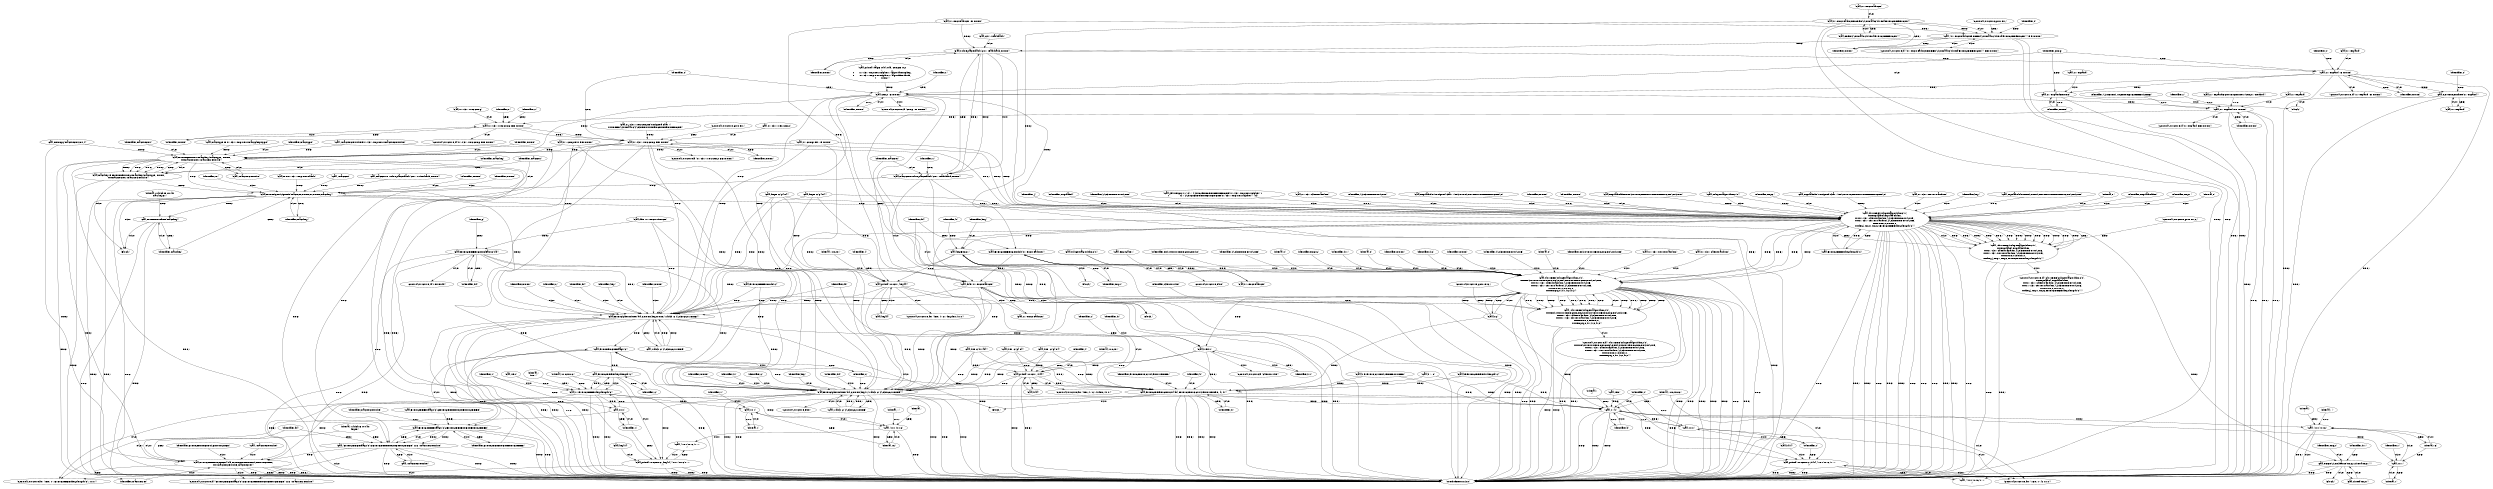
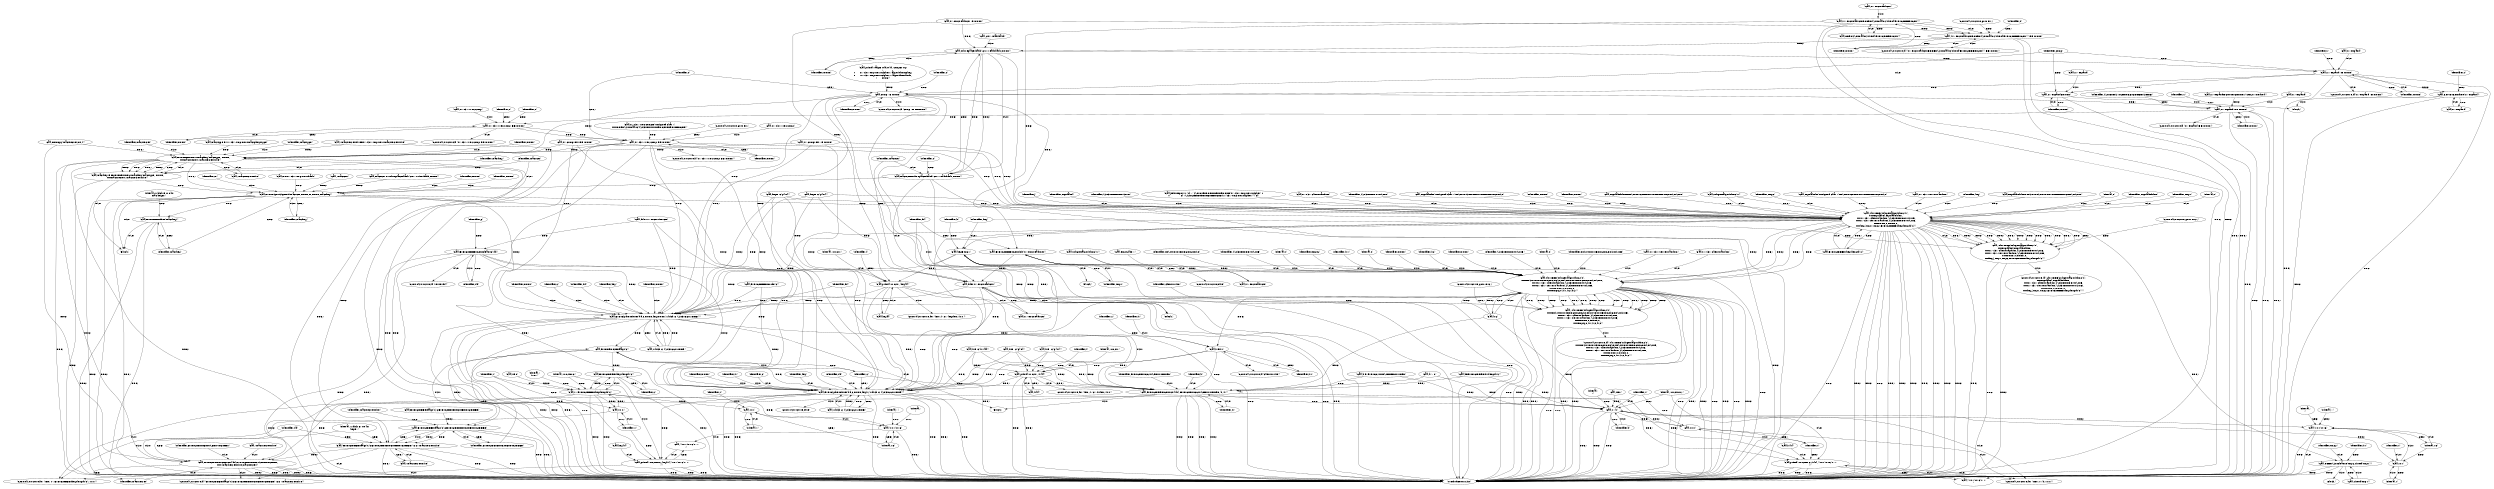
(904, 109) -> (903, 109)
